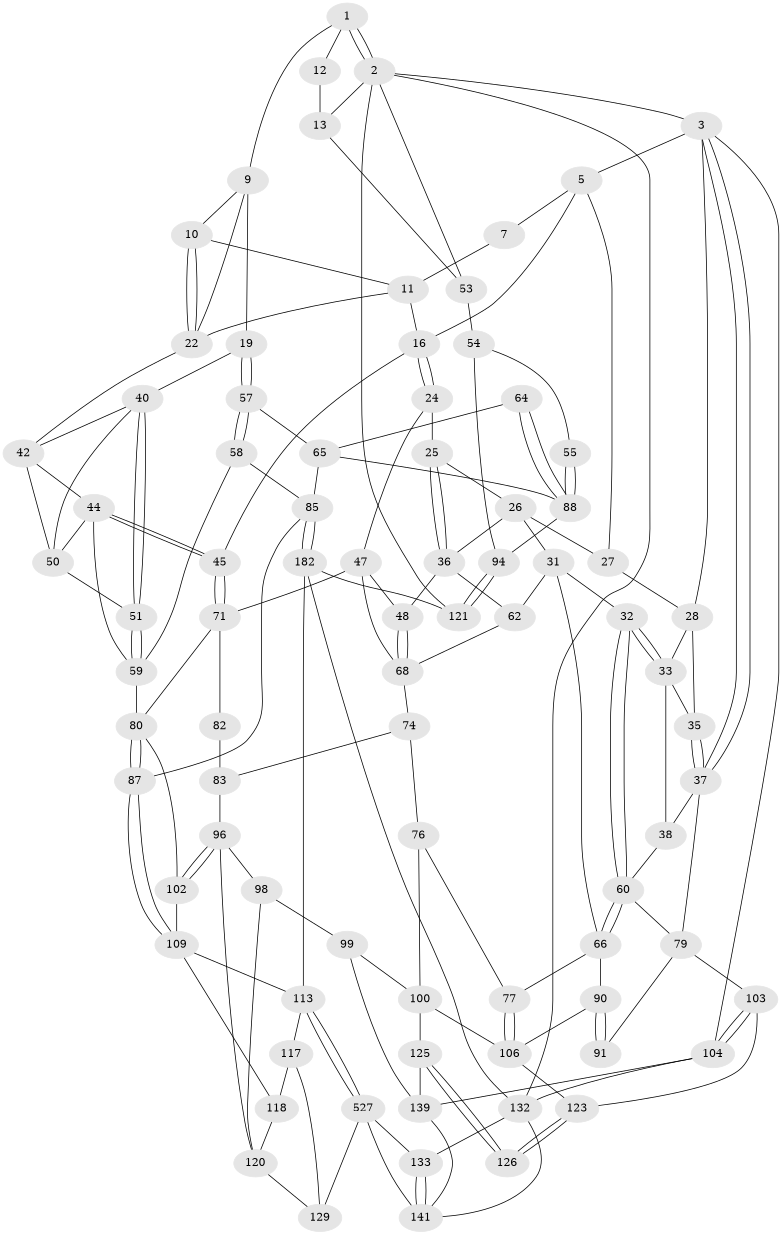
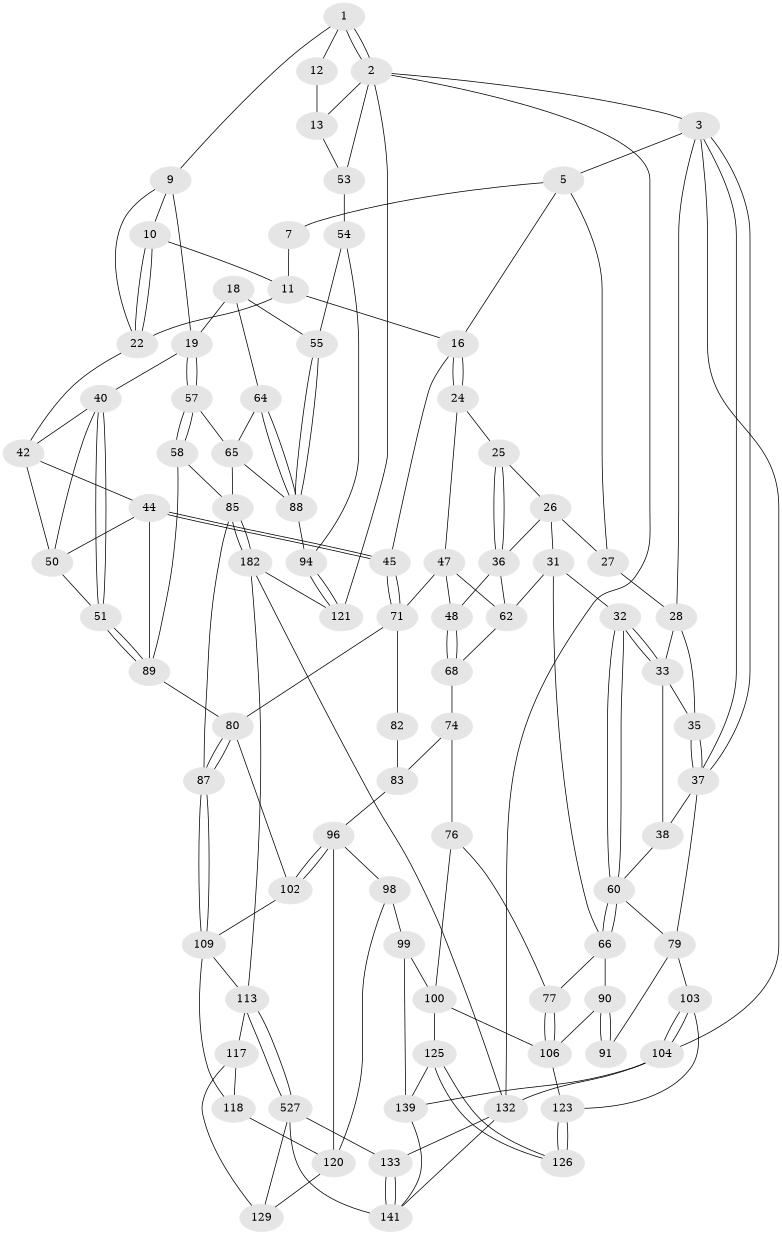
none -> (234, 290)
(371, 620) -> (472, 587)
(136, 672) -> (149, 672)
